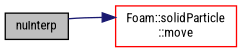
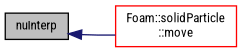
(85, 18) -> (99, 35)
